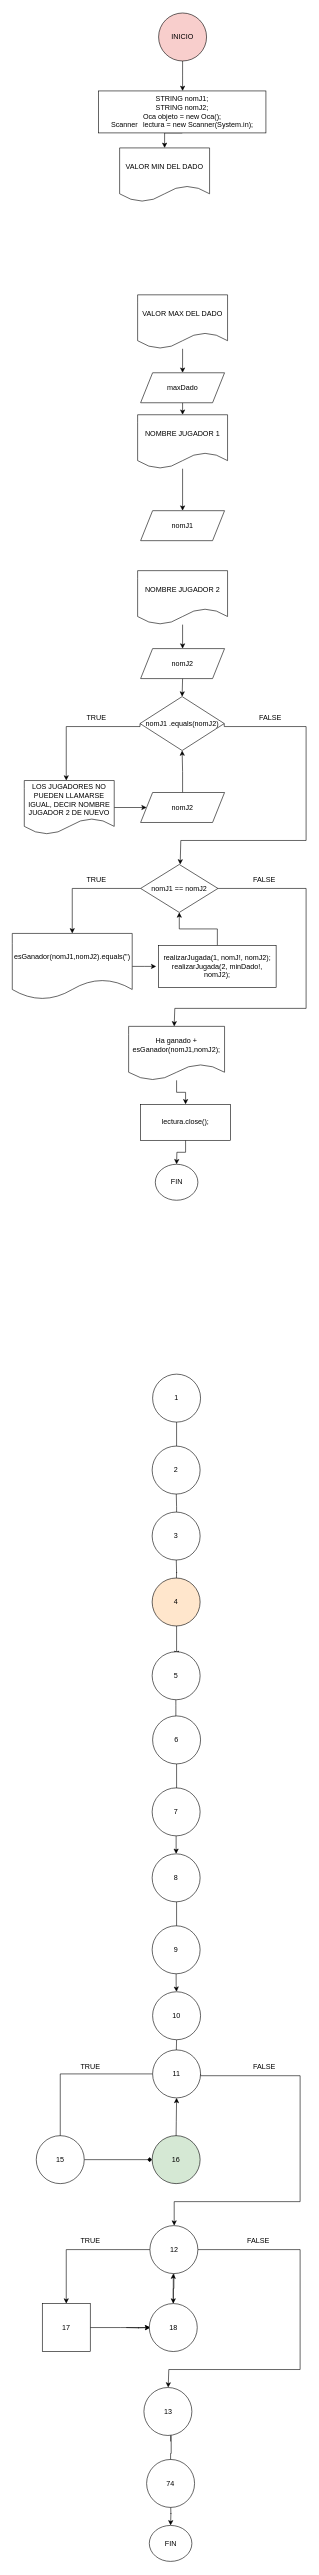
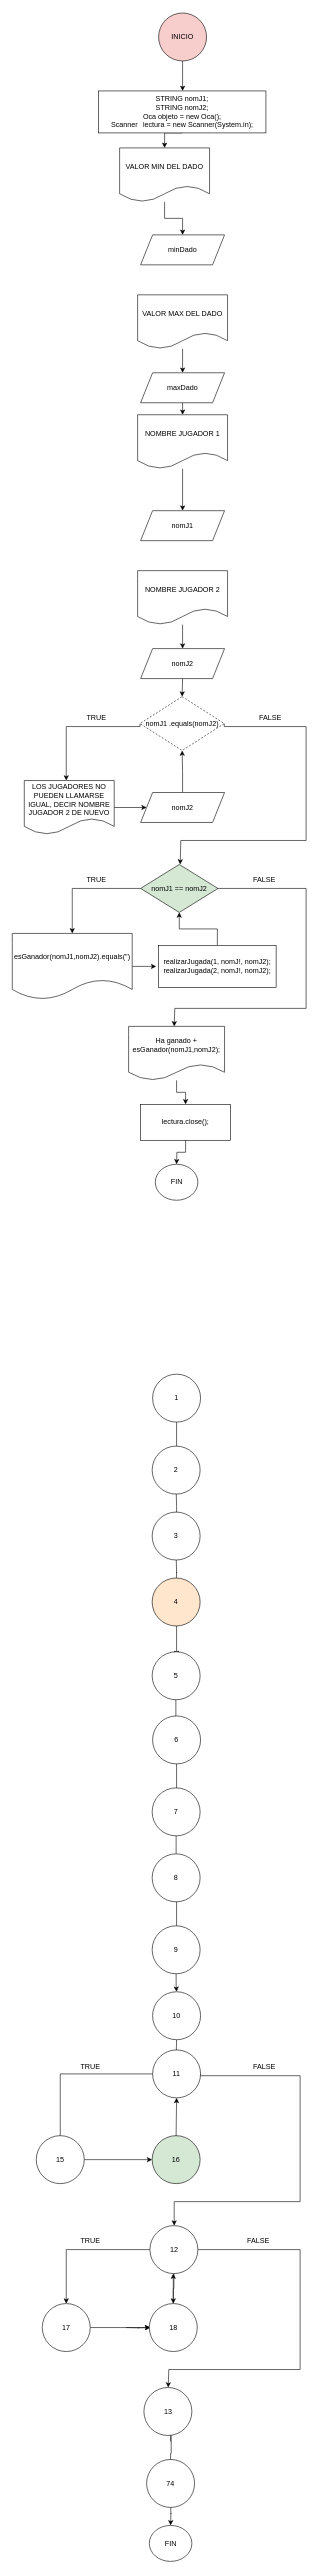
none -> (172, 218)
none -> (183, 249)
(182, 723) -> (182, 723)
(179, 888) -> (179, 888)
(218, 966) -> (218, 966)
(176, 1848) -> (176, 1850)
(146, 2160) -> (146, 2160)
(66, 2328) -> (66, 2328)
